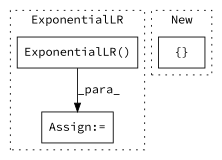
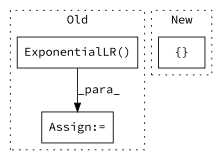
(78, 20) -> (78, 20)
